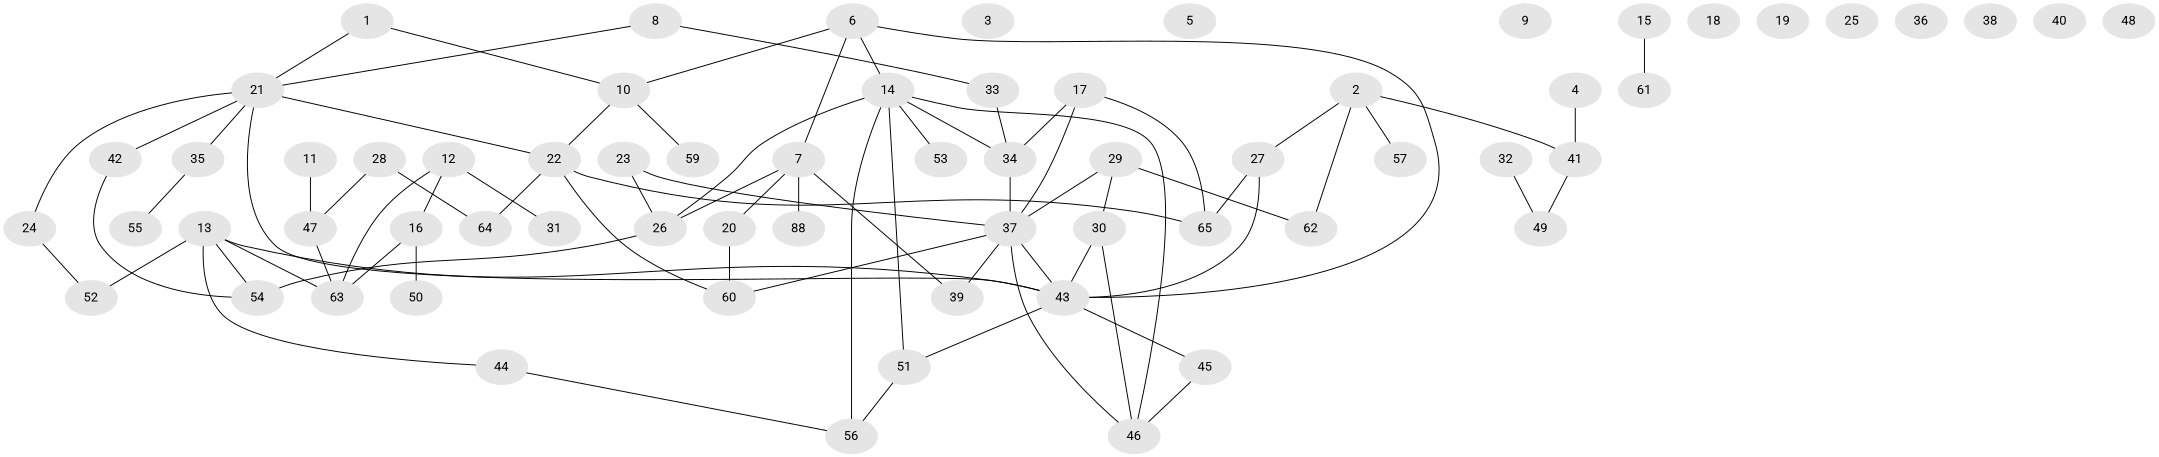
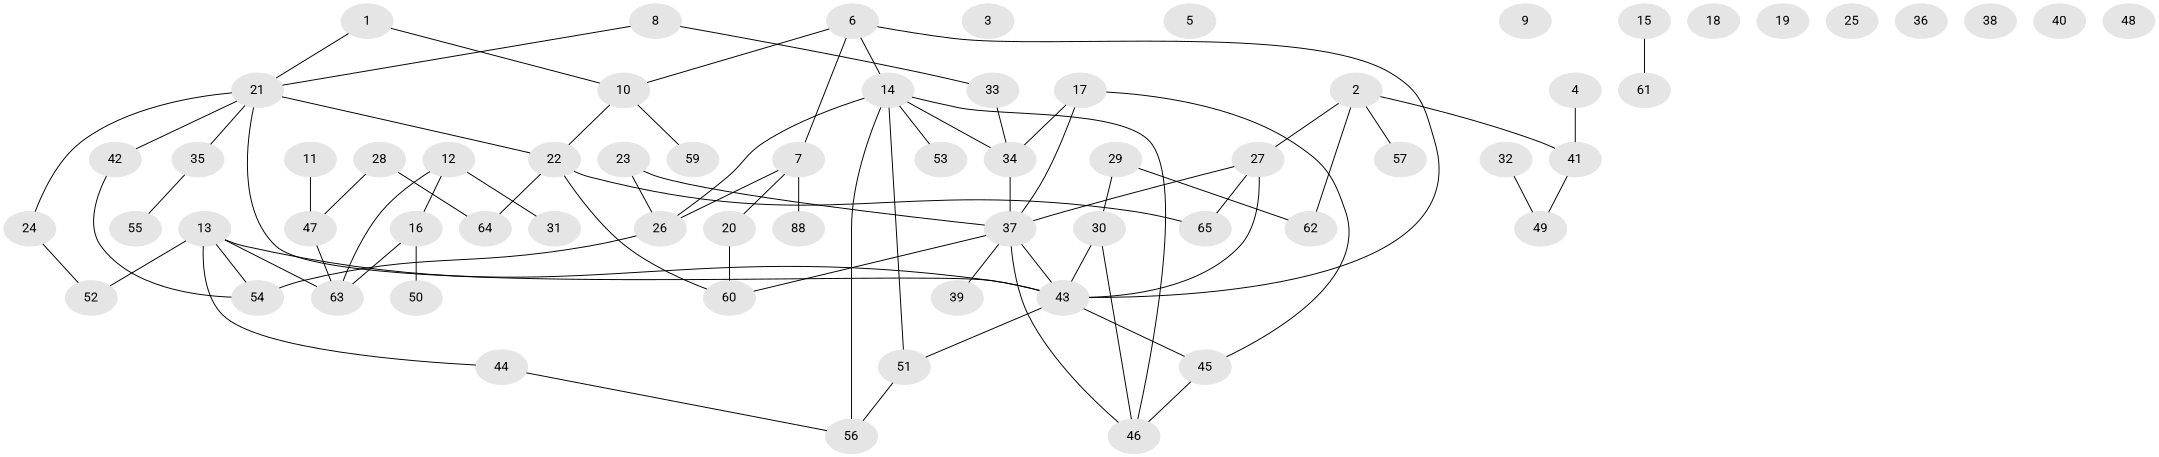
(1176, 136) -> (1322, 165)
(1063, 194) -> (1134, 193)
(878, 229) -> none
